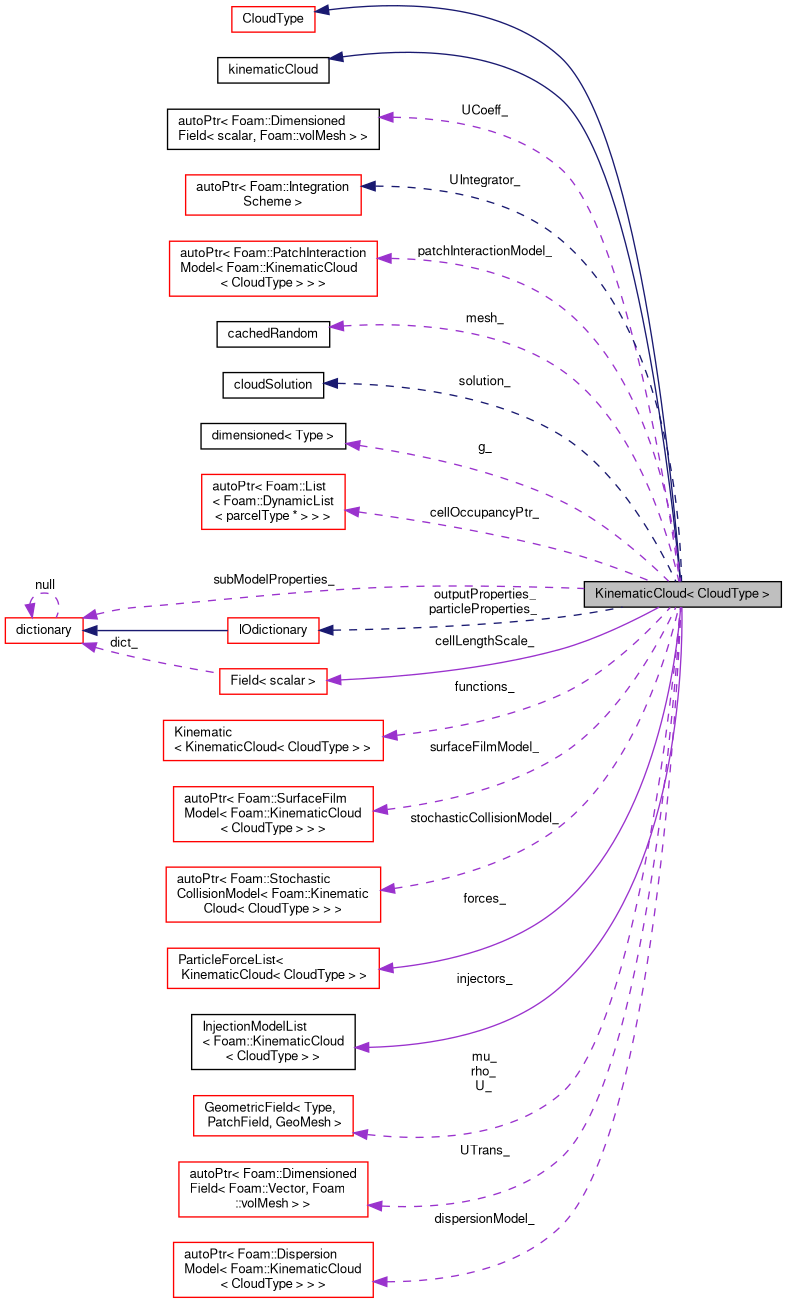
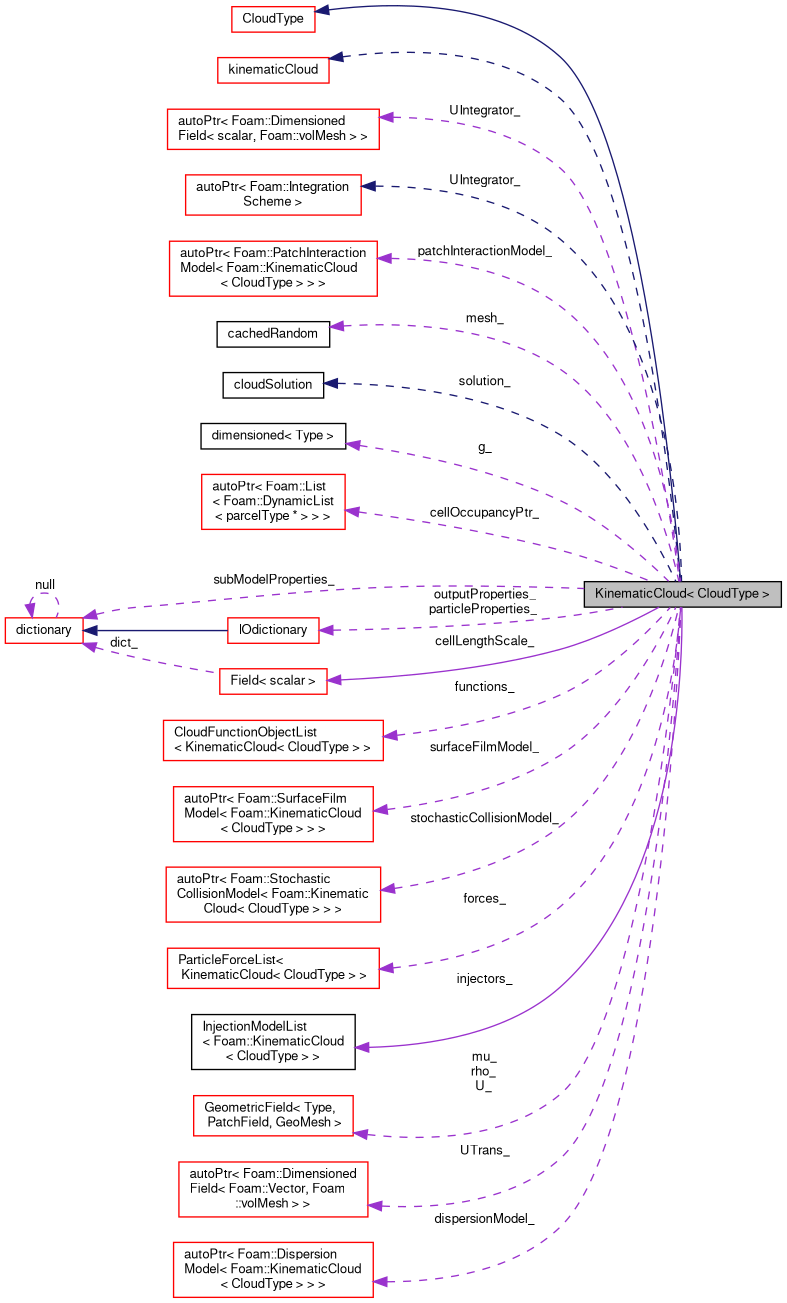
(273, 70) -> (273, 70)
(484, 111) -> (484, 111)
(273, 129) -> (273, 129)
(619, 222) -> (619, 222)
(478, 624) -> (478, 624)
(273, 740) -> (273, 740)
(608, 850) -> (608, 850)
